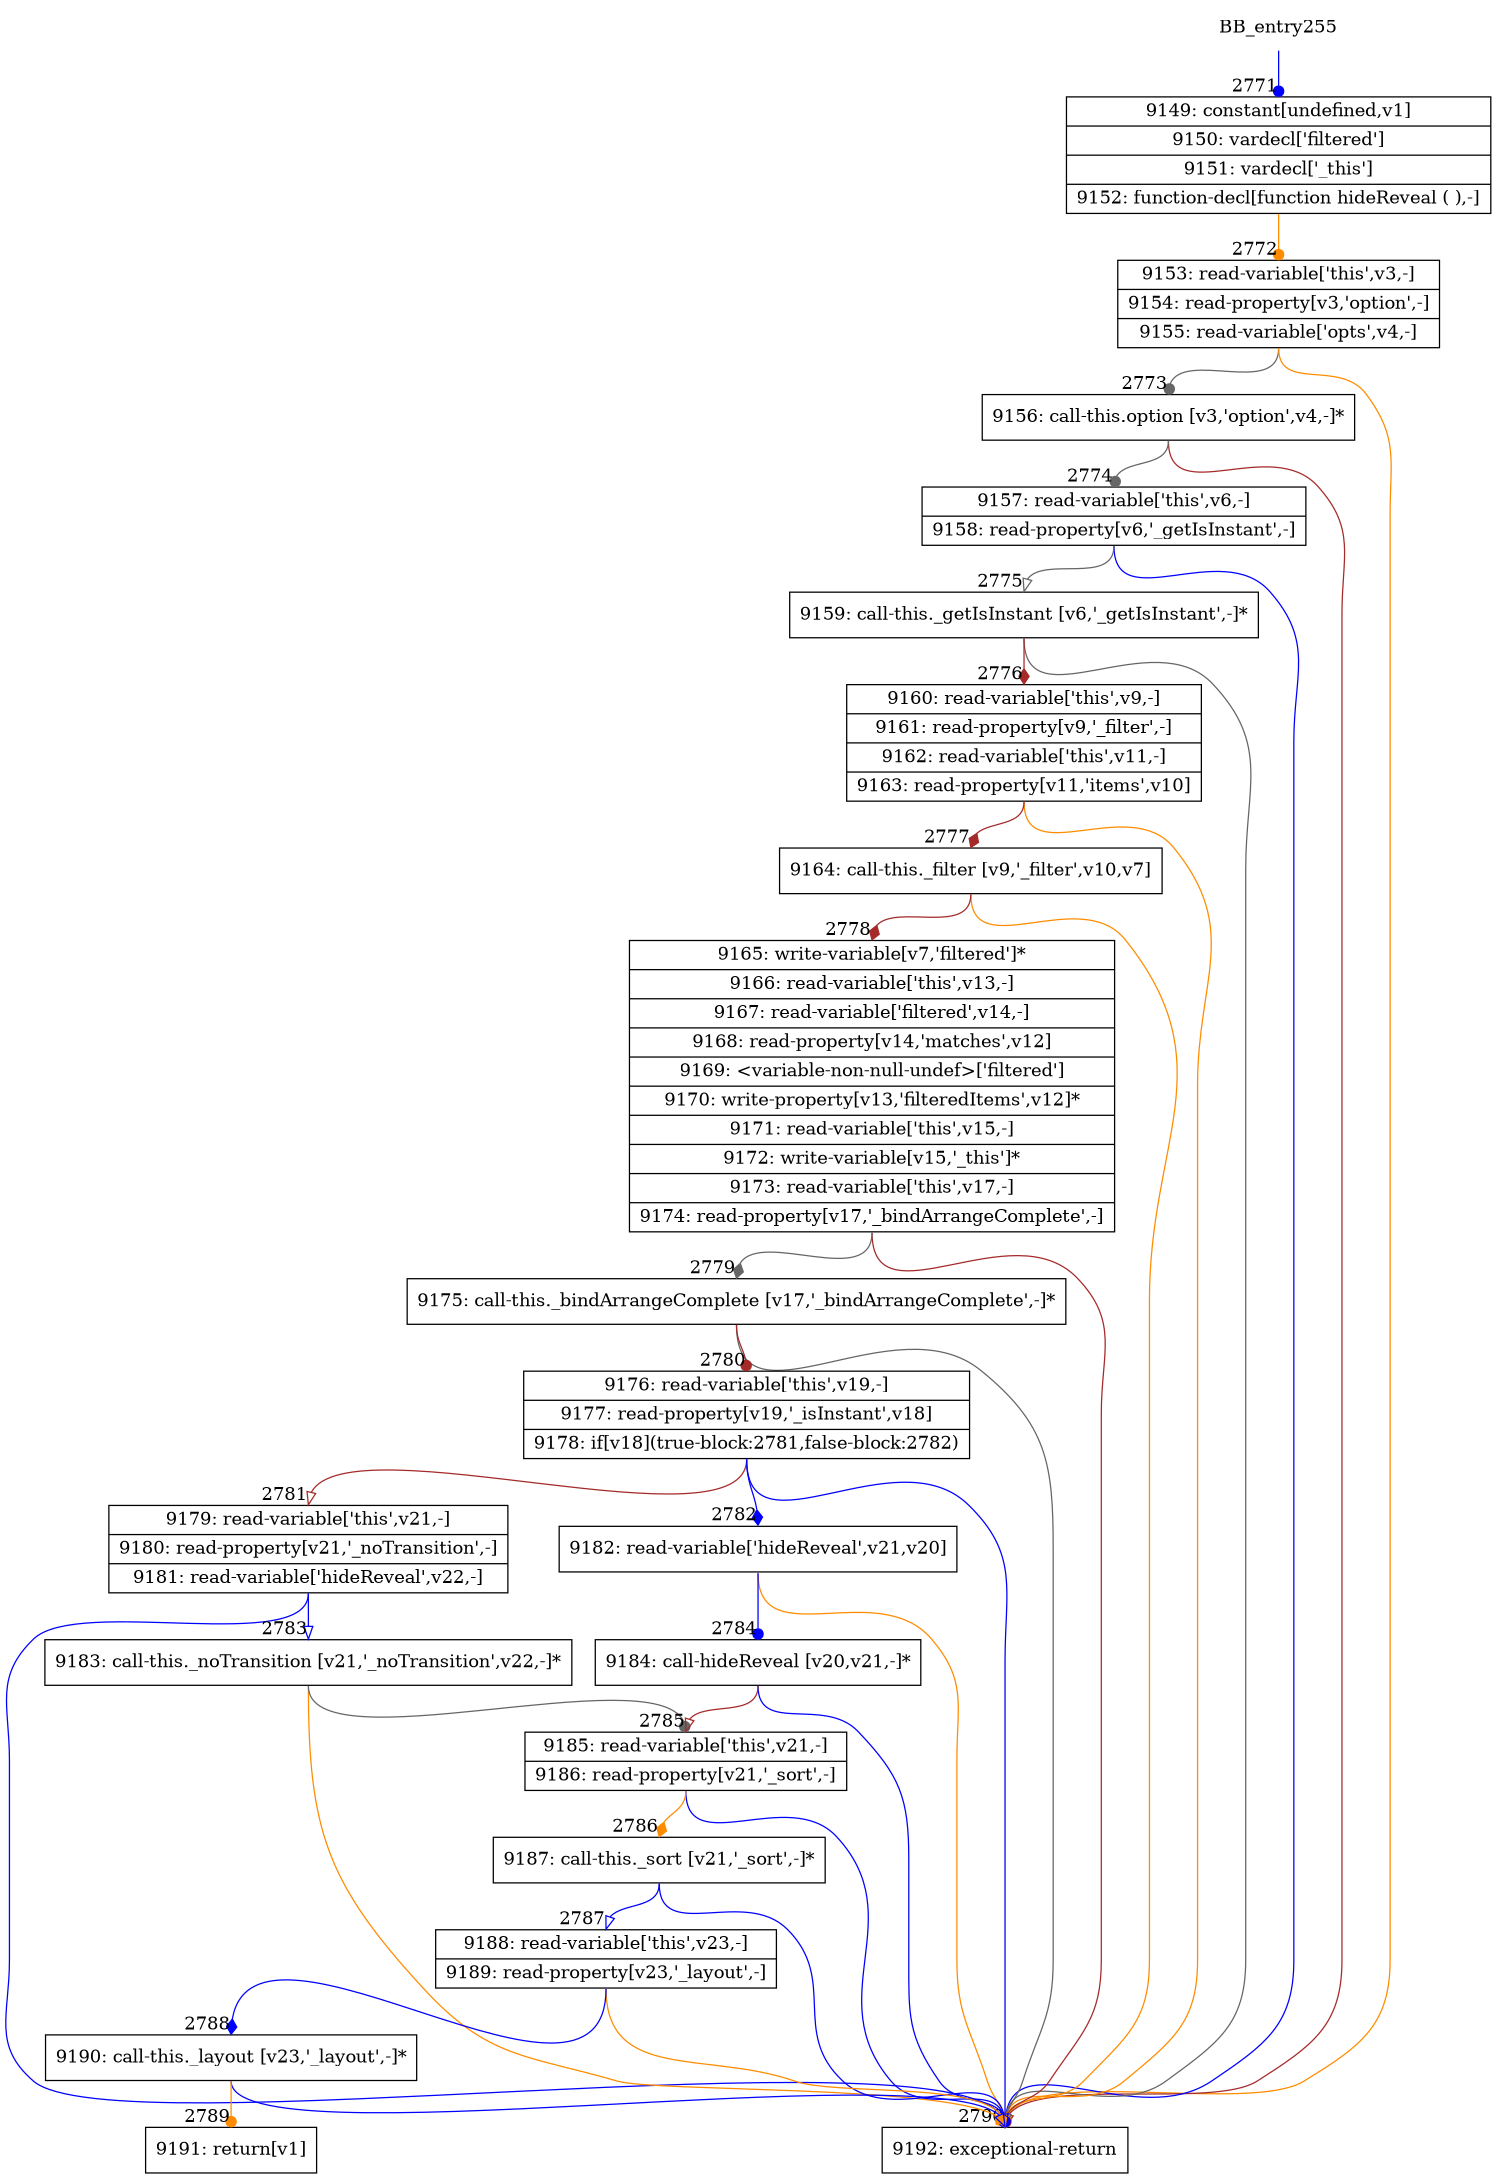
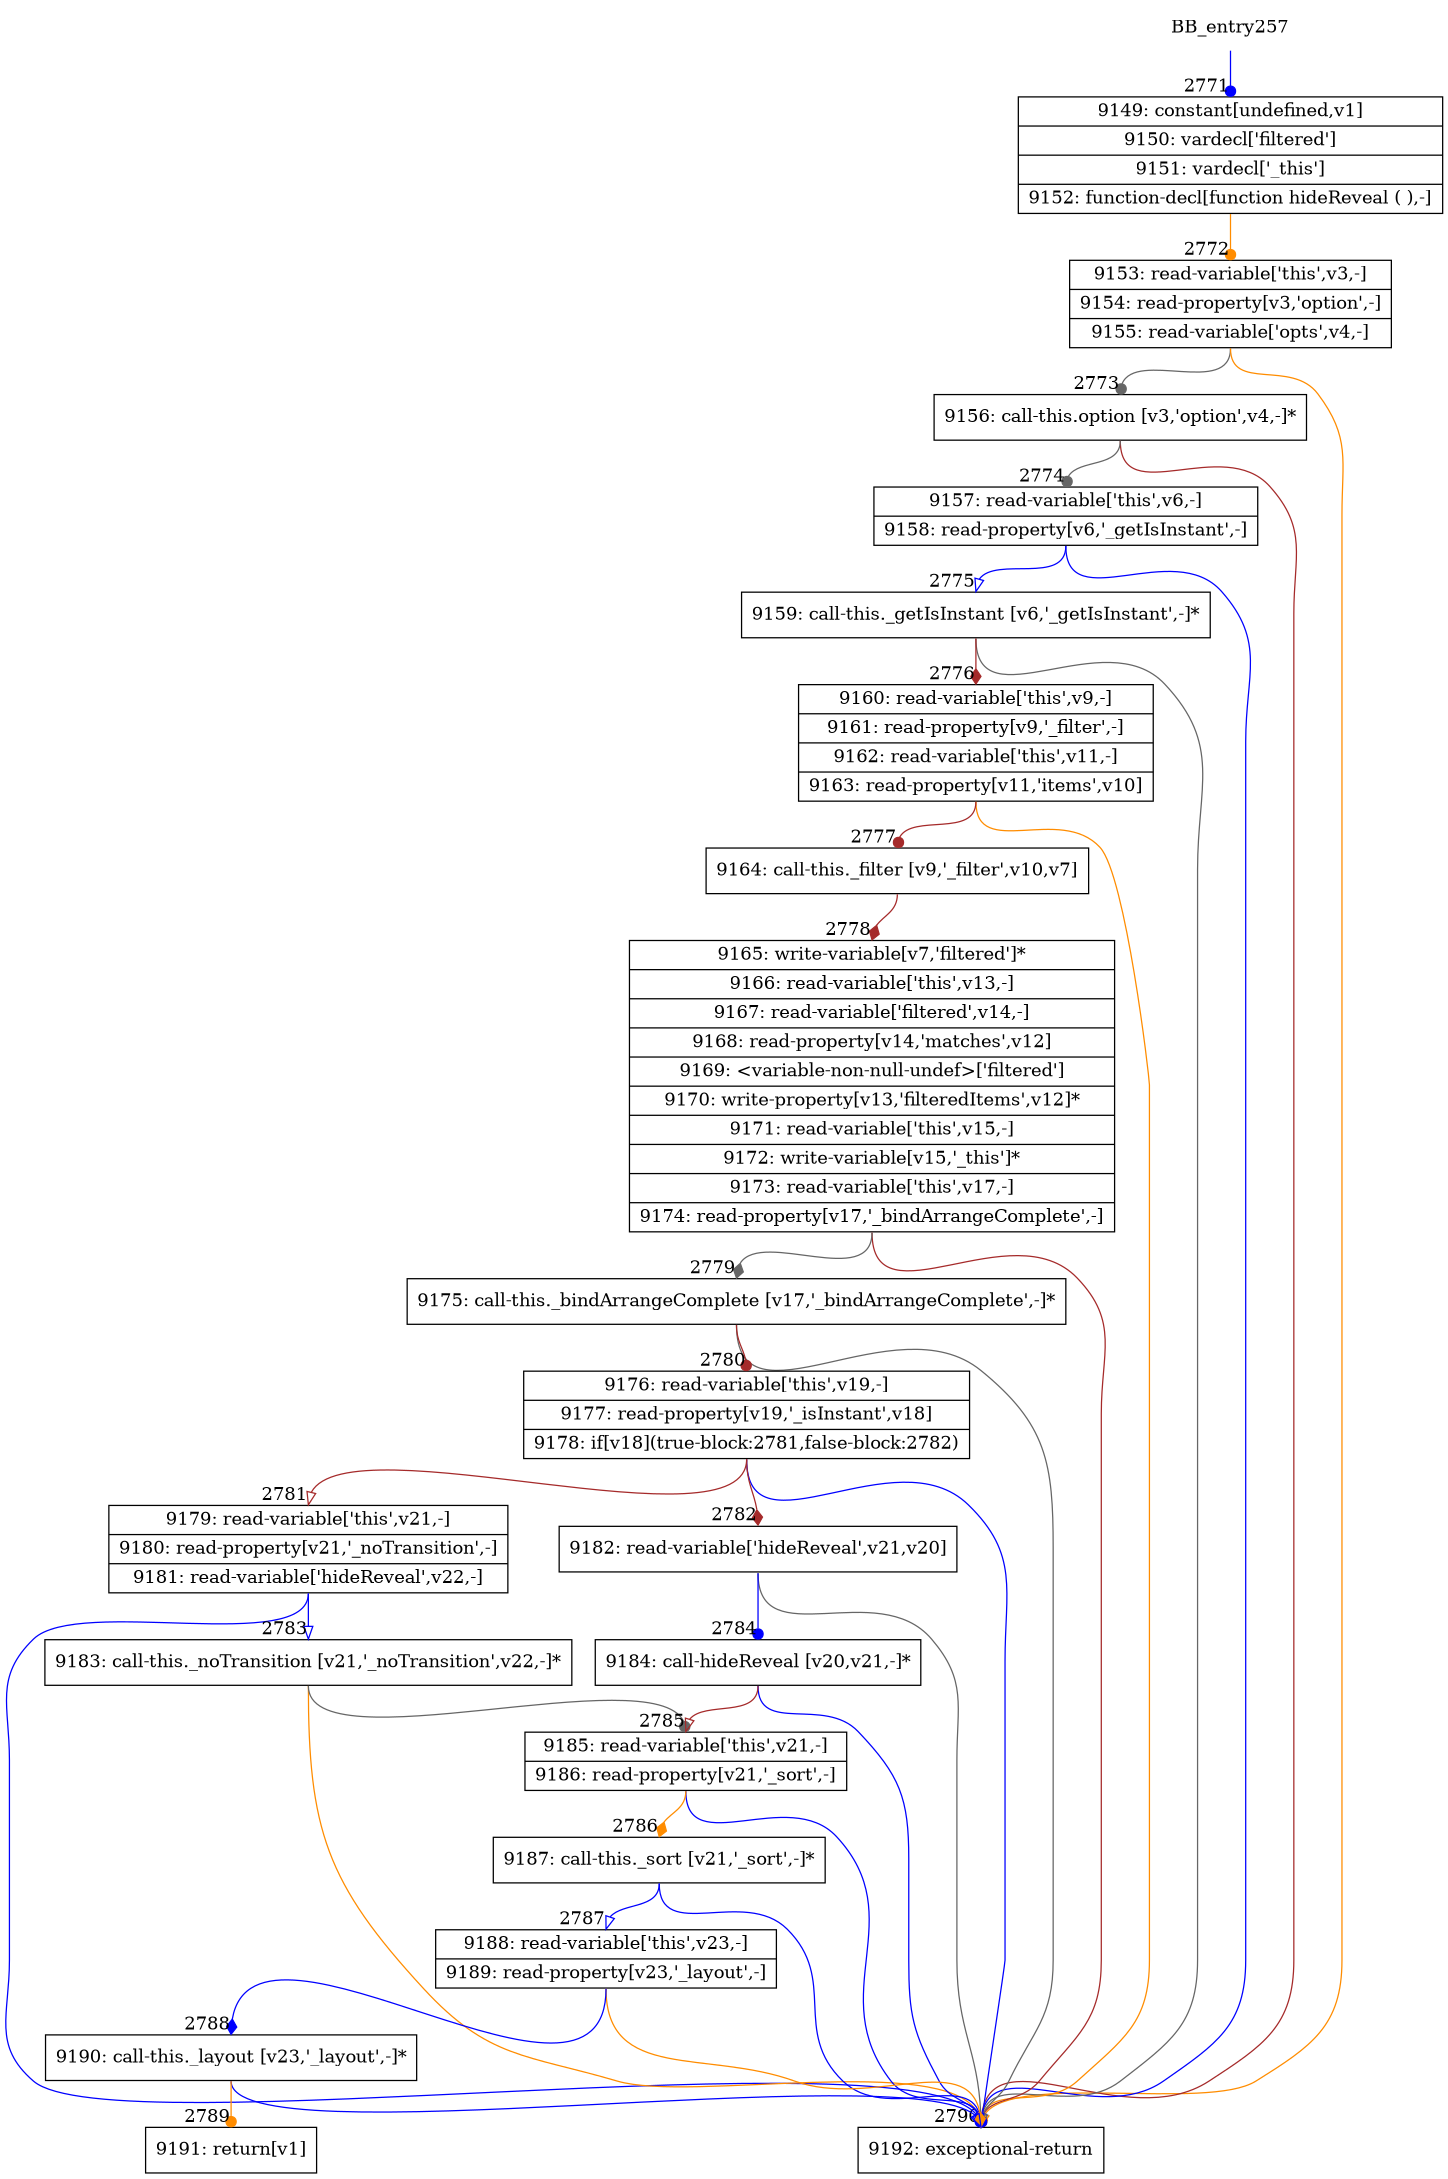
(1279, 28) -> (1231, 28)
(1075, 569) -> (1027, 569)
(1005, 822) -> (942, 824)
(1149, 1469) -> none
(754, 1497) -> (754, 1497)
(957, 1775) -> (957, 1772)
